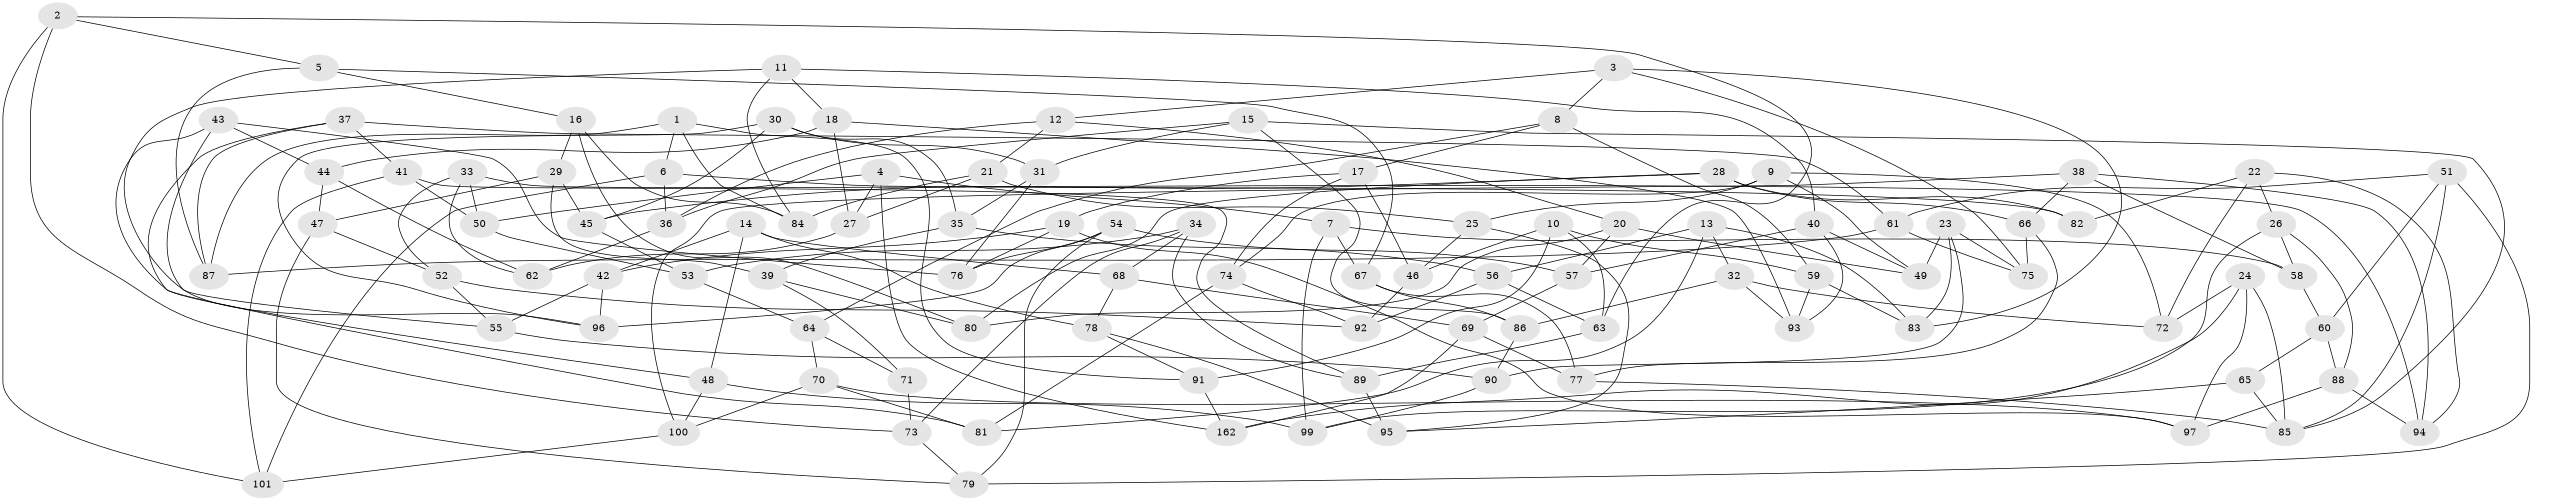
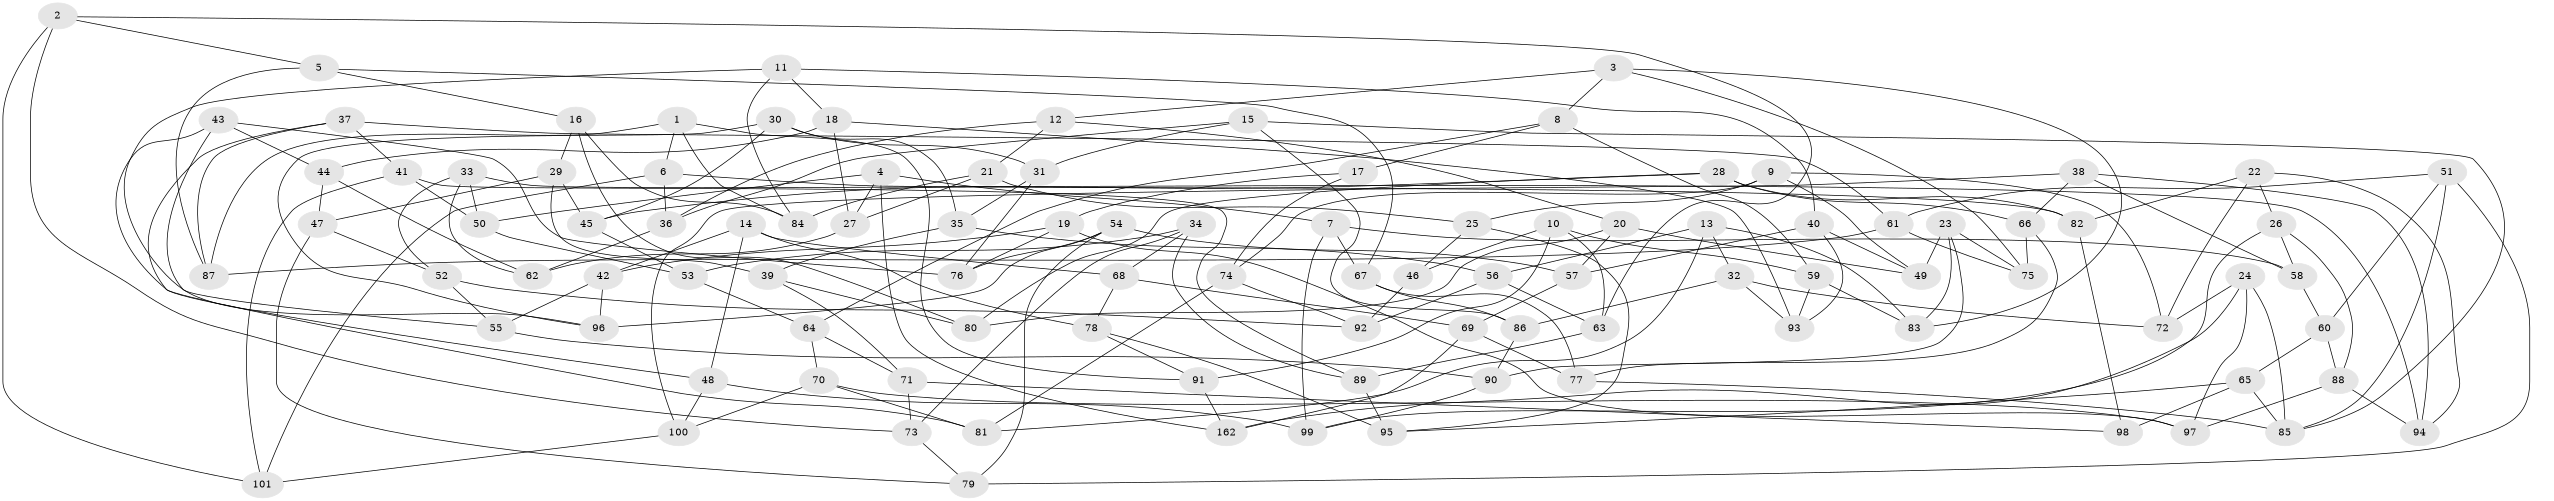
(1395, 238) -> none
none -> (2123, 433)
